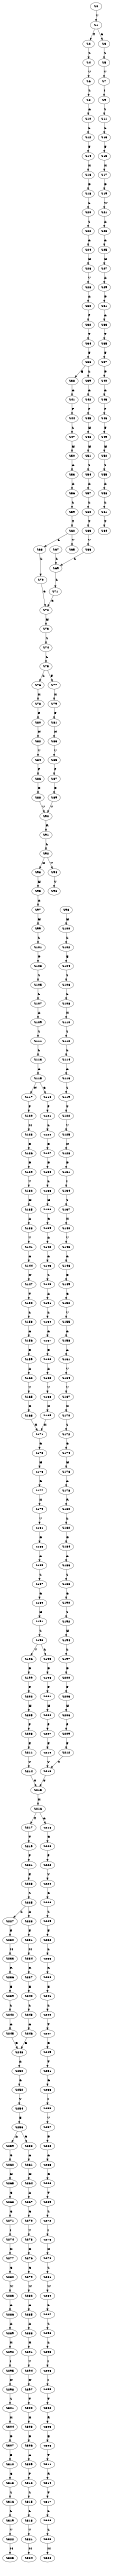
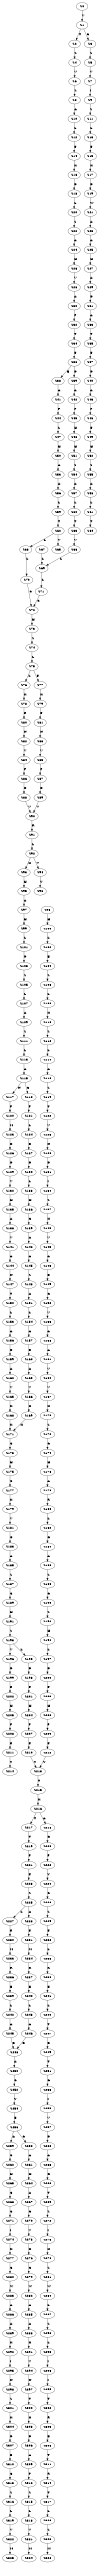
(89, 372) -> (75, 372)
(33, 1780) -> none
